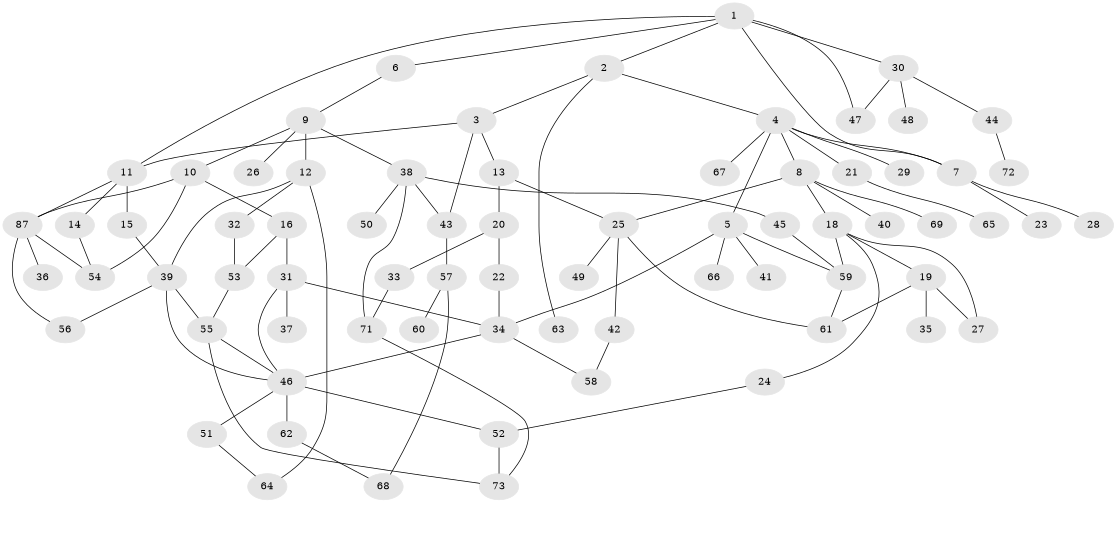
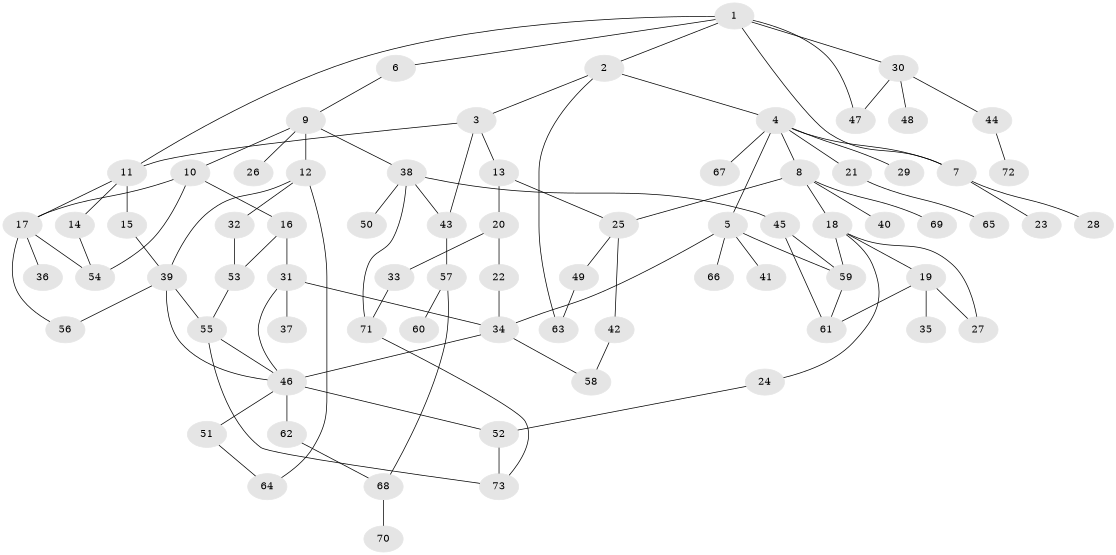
(23, 225) -> (23, 225)
none -> (571, 299)
(708, 300) -> (803, 278)
none -> (384, 539)
